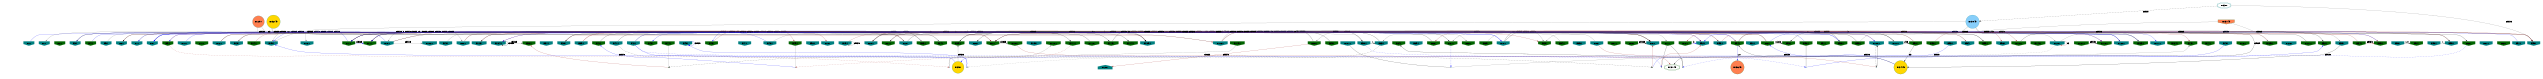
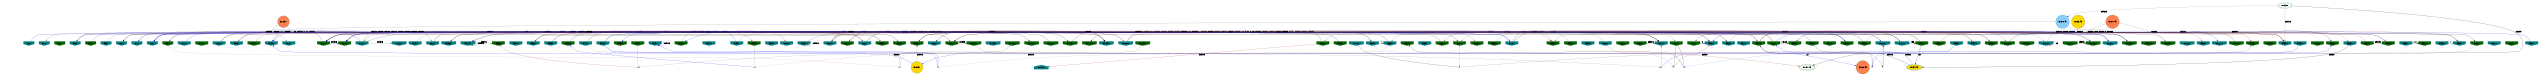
(2226, 22) -> (2113, 22)
(2241, 54) -> (2457, 53)
(1901, 67) -> (1914, 67)
